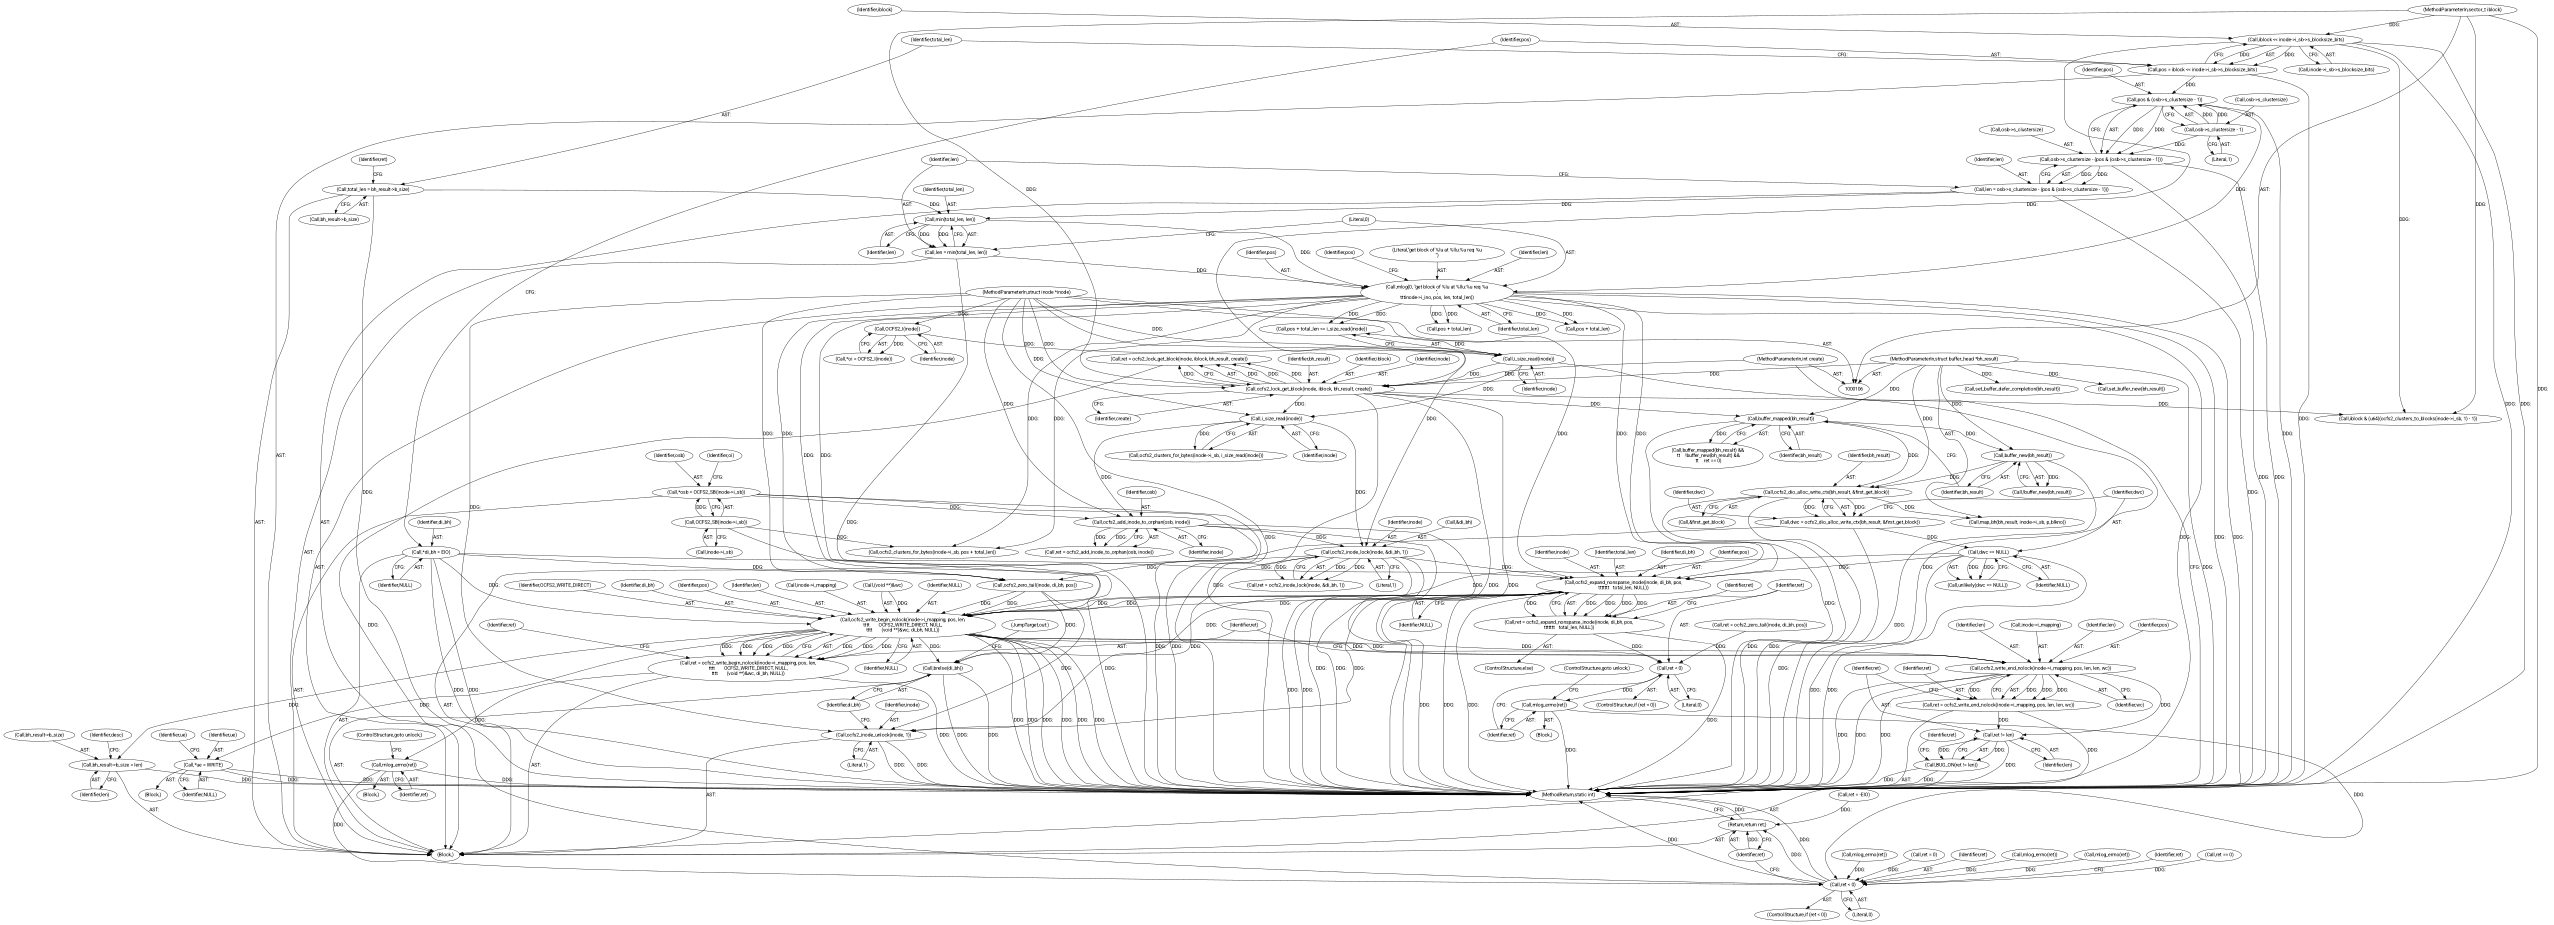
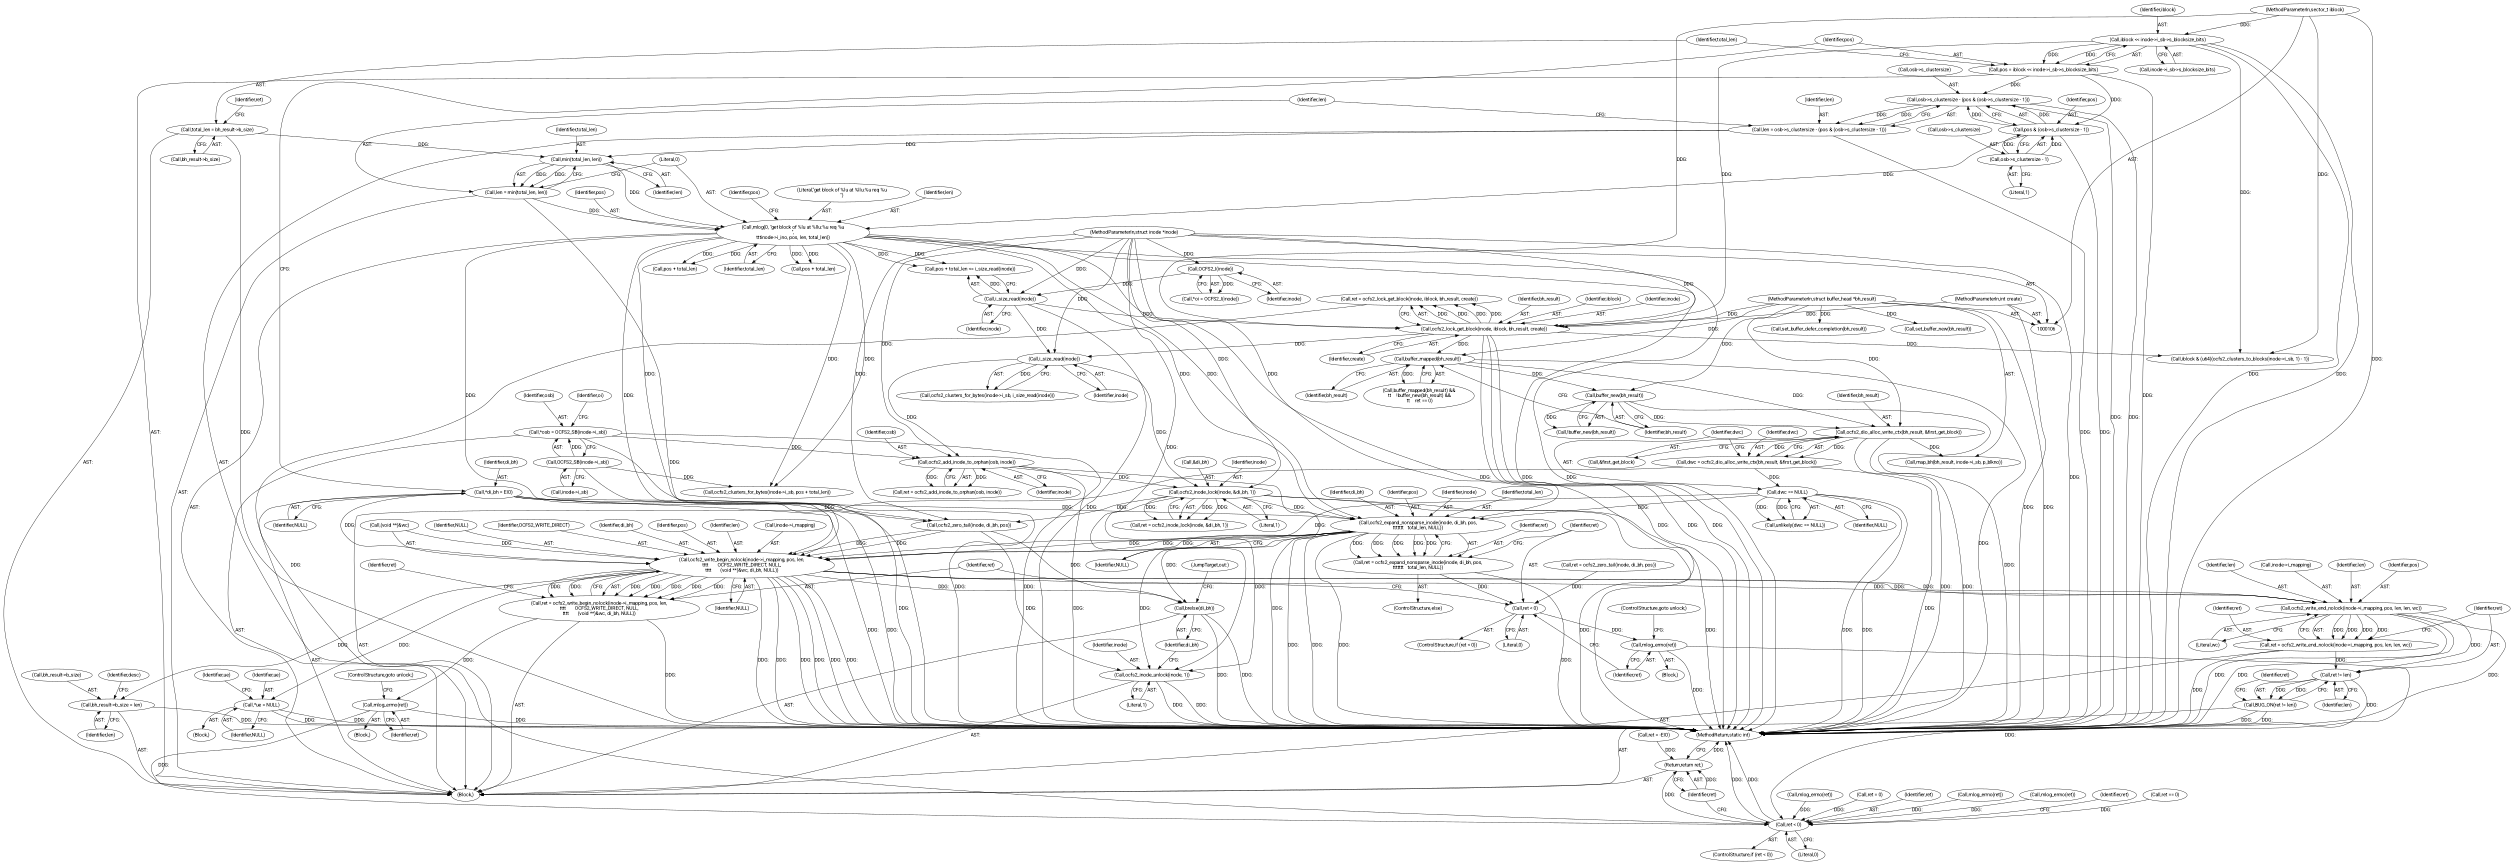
(2166, 145) -> (2008, 84)
(2196, 567) -> (2030, 507)
(2130, 705) -> (2208, 645)
(203, 765) -> (261, 705)
